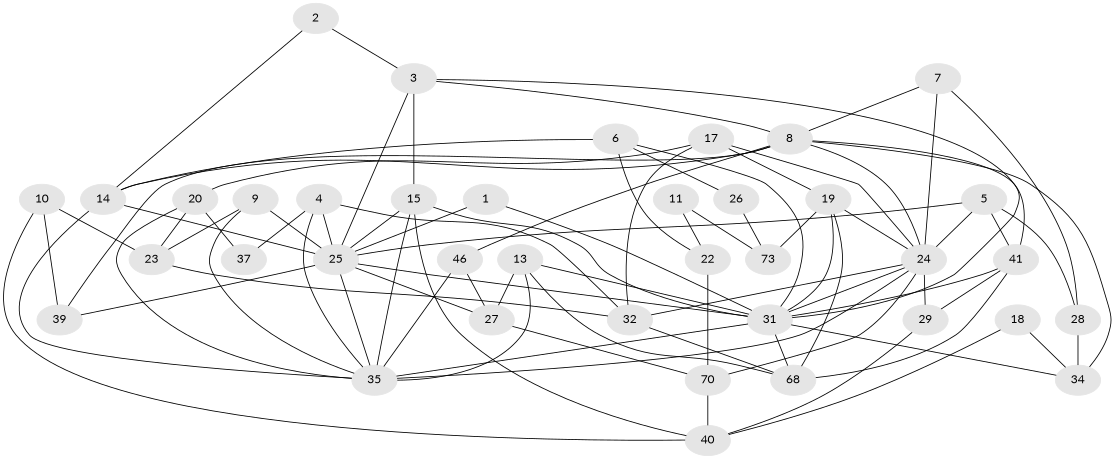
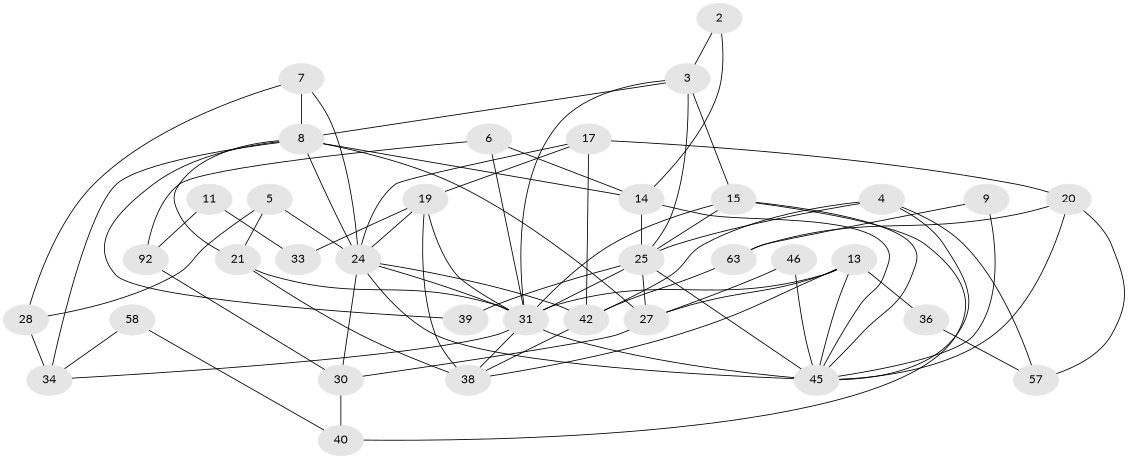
(622, 193) -> (490, 203)
(42, 199) -> none
(486, 199) -> none
(736, 199) -> none
(675, 227) -> none
(296, 230) -> none
(152, 260) -> (734, 260)
(244, 260) -> (1036, 380)
(708, 260) -> (146, 260)
(768, 260) -> (298, 260)
(1016, 260) -> (238, 260)
(630, 320) -> (586, 320)
none -> (926, 320)
(926, 320) -> none
(1018, 320) -> (132, 320)
(374, 380) -> (817, 380)
(708, 380) -> (341, 380)
(793, 380) -> (468, 380)
